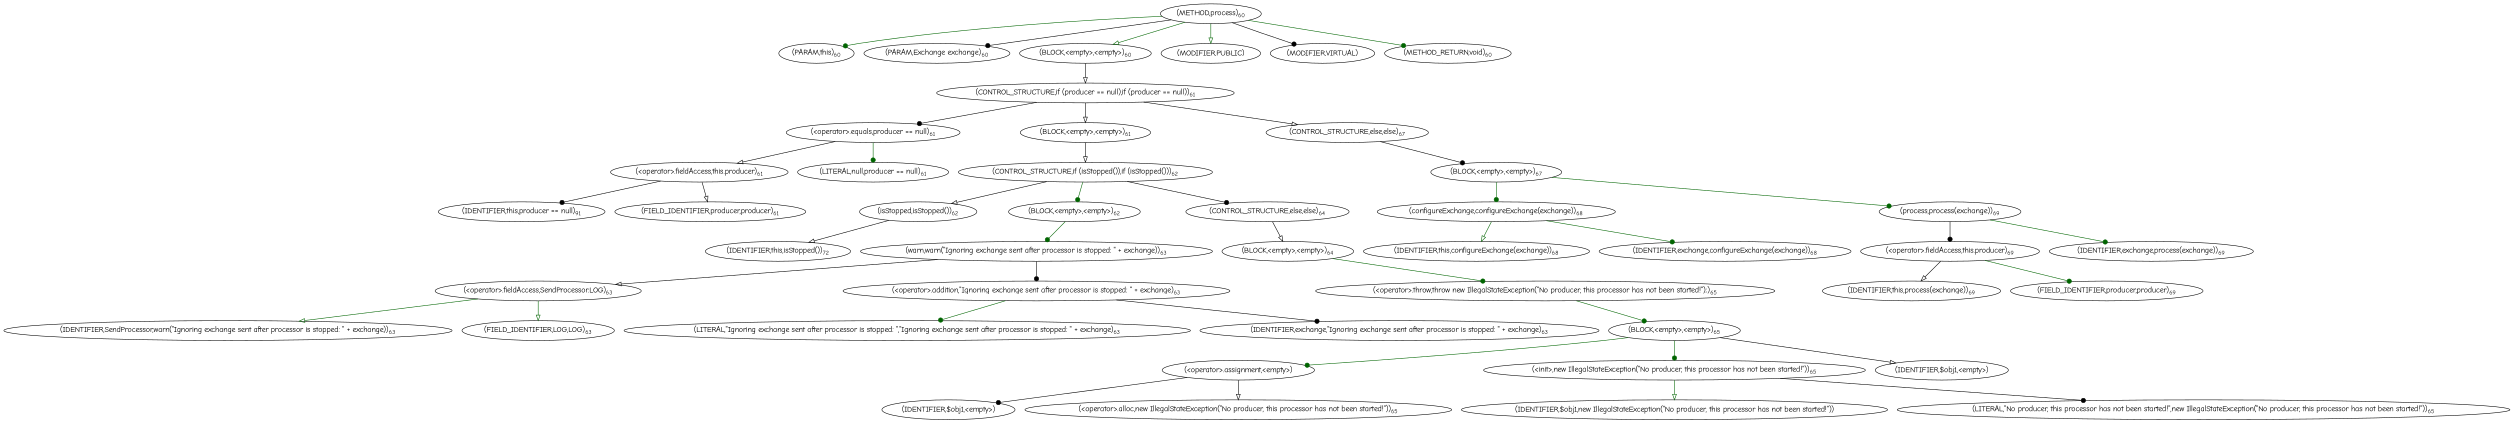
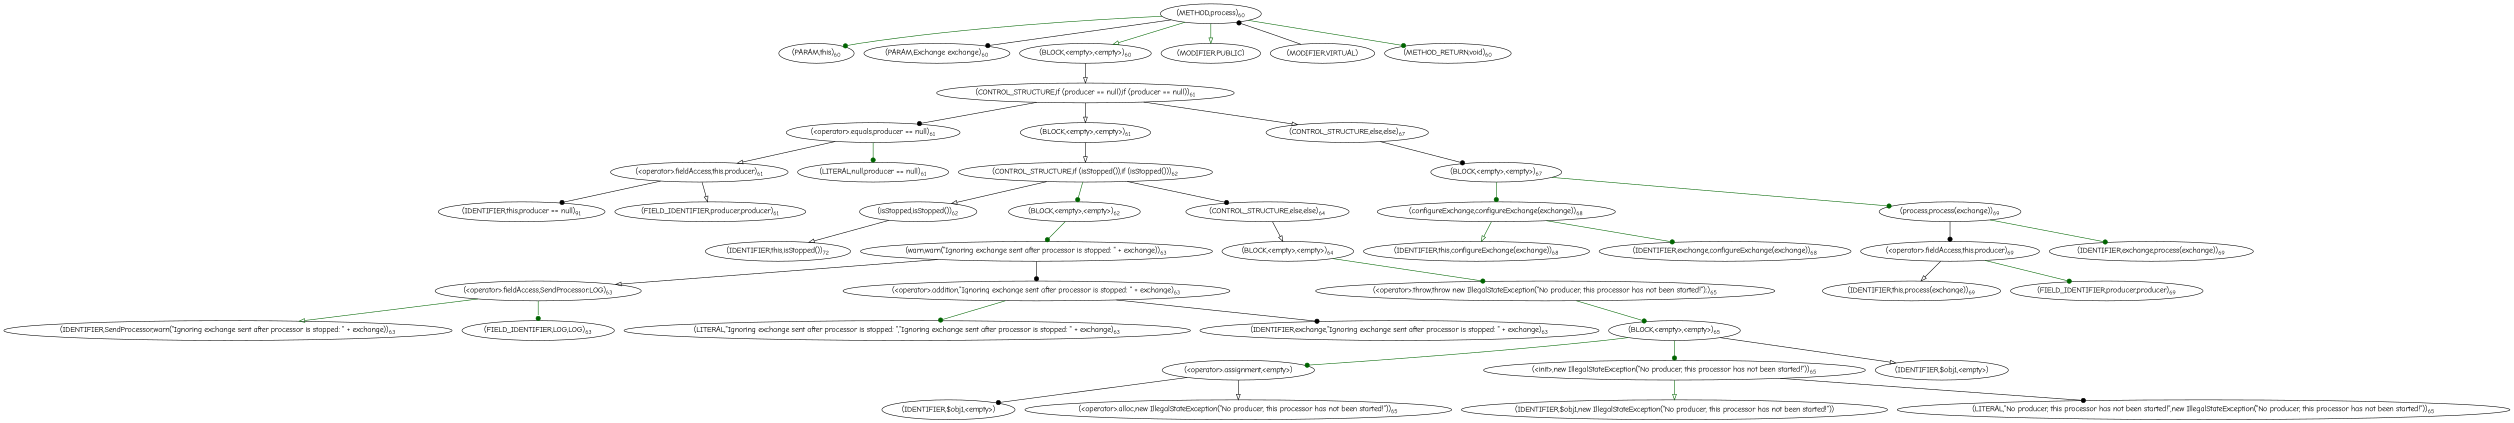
(1262, 33) -> (1271, 34)
(538, 308) -> (538, 308)
